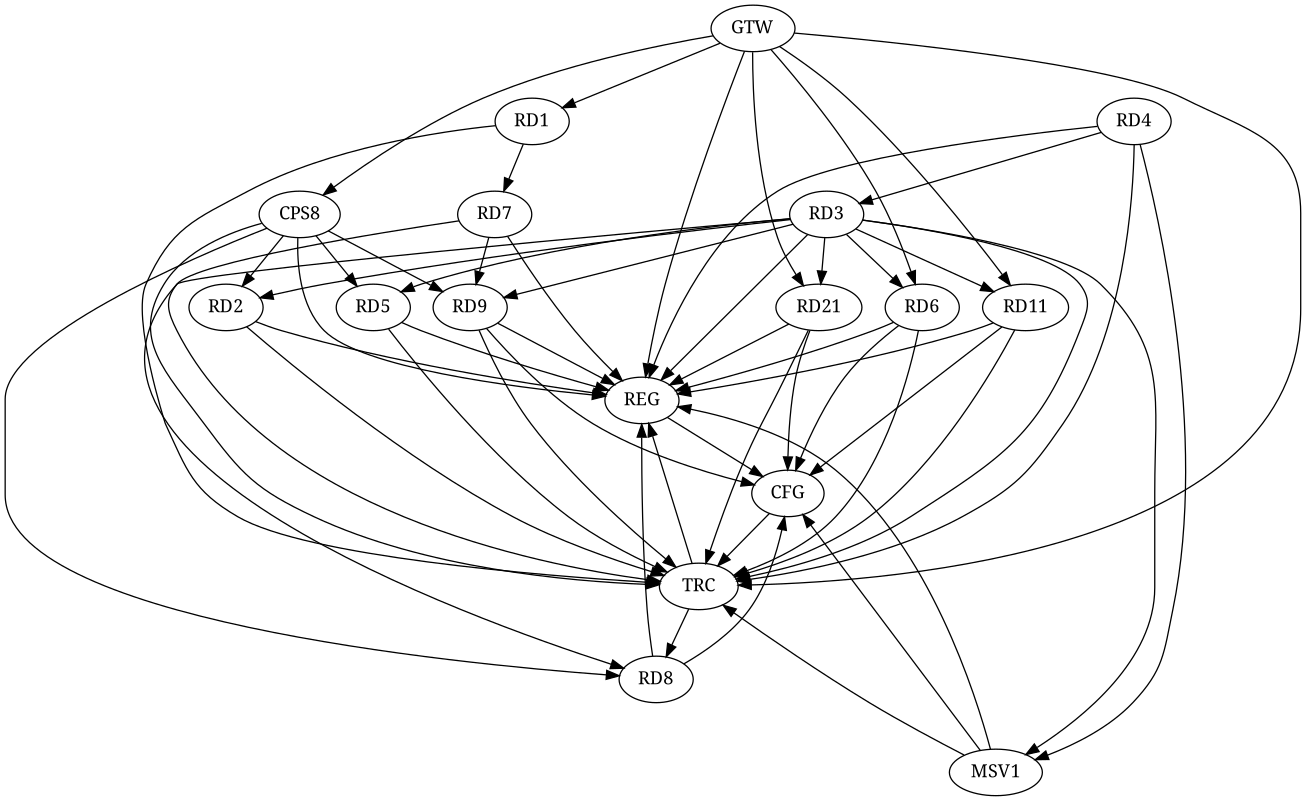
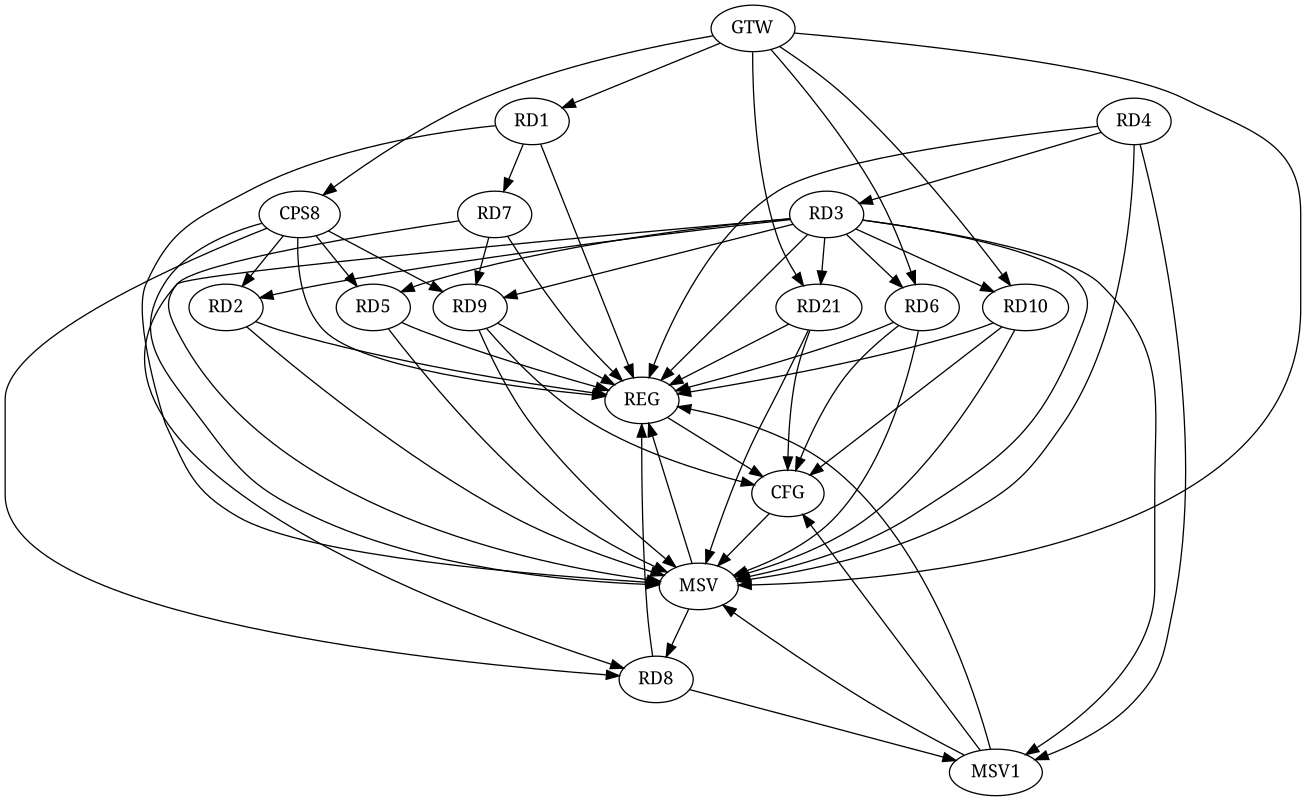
(689, 205) -> (585, 255)
(1026, 307) -> (1026, 307)
(699, 586) -> (699, 586)
(750, 609) -> (817, 723)
